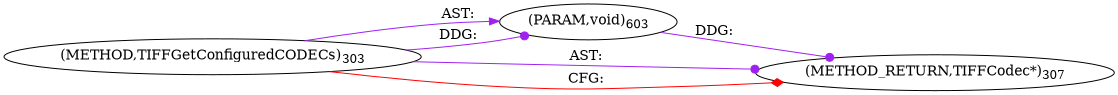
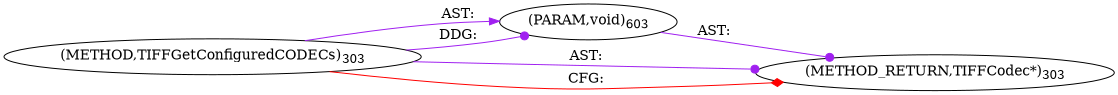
(716, 31) -> (716, 31)
(1053, 71) -> (1053, 71)
